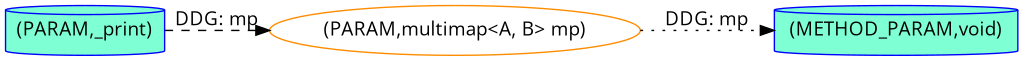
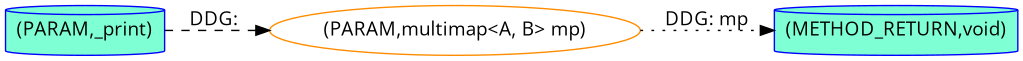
(217, 20) -> (217, 20)
(896, 30) -> (896, 30)
